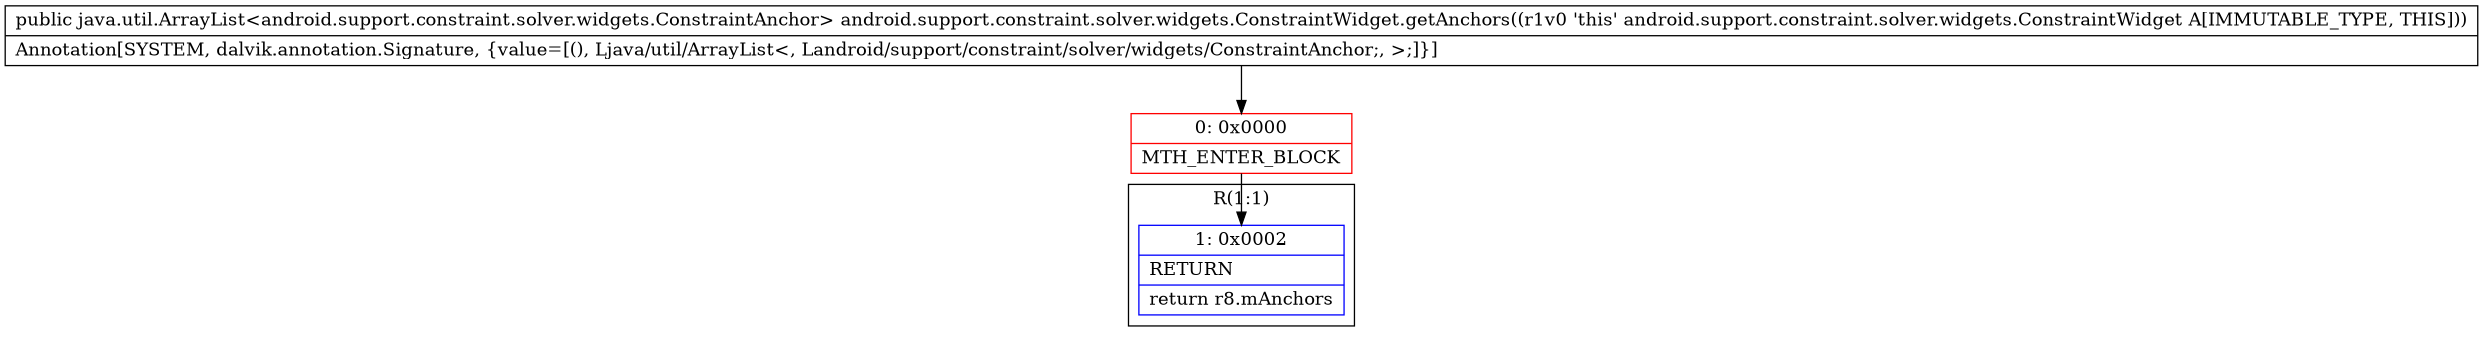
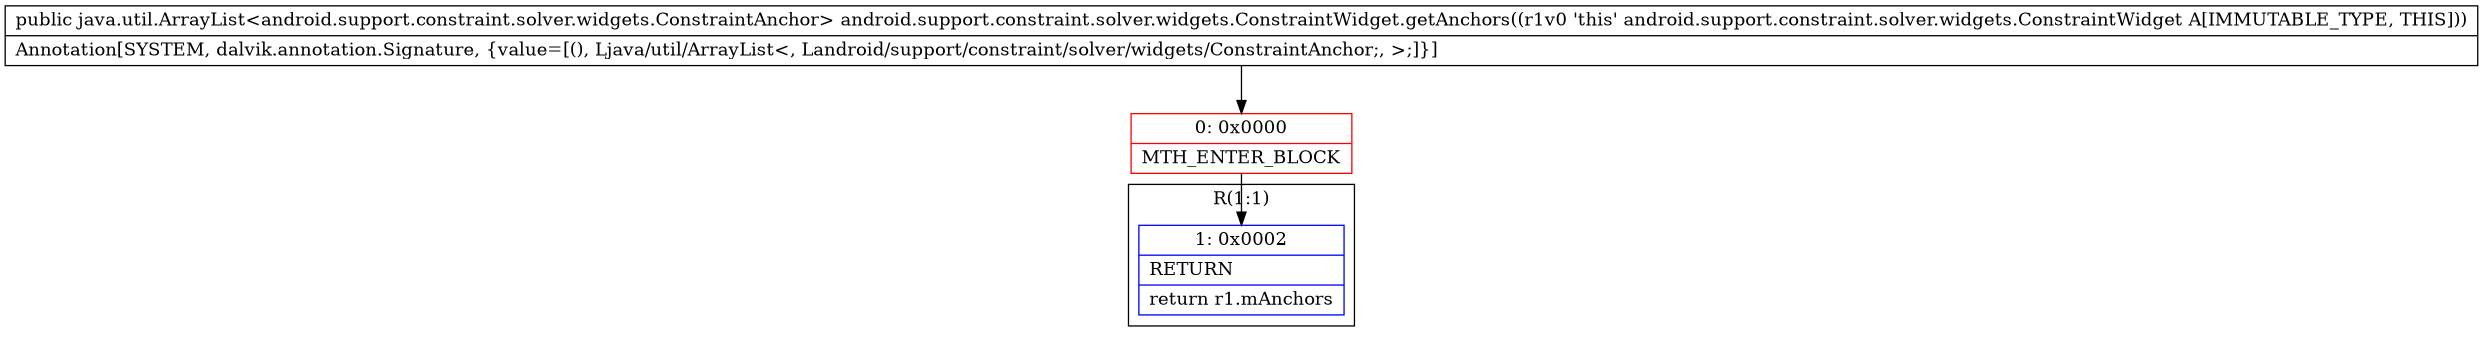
(1241, 299) -> (1241, 299)
